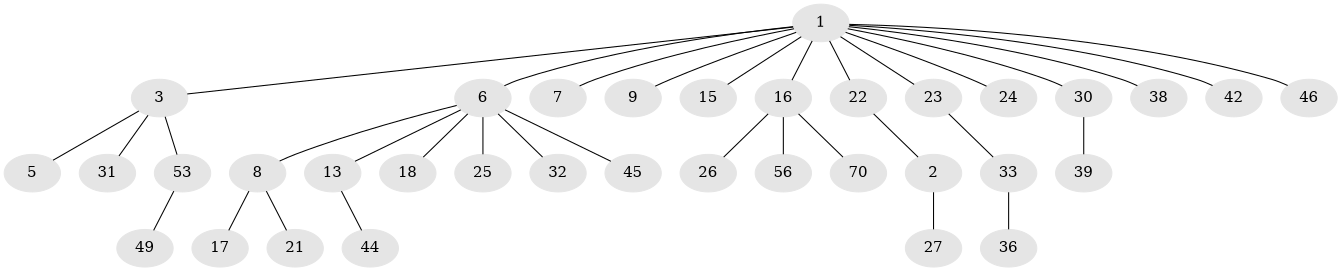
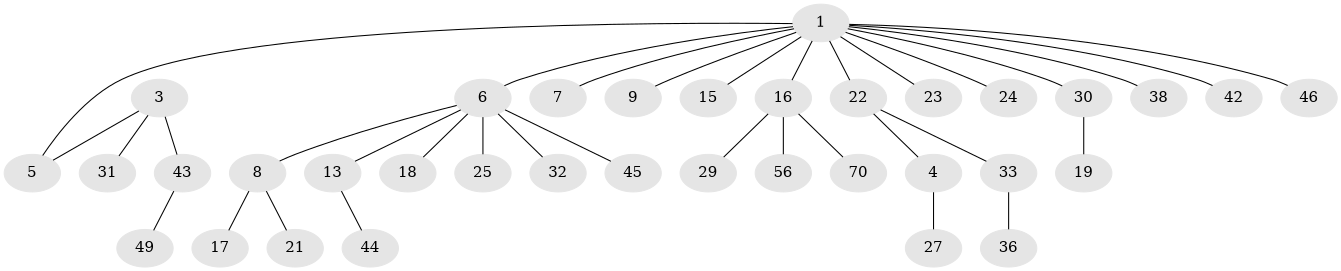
(490, 60) -> (399, 33)
(971, 135) -> (933, 136)
(183, 173) -> (183, 173)
(708, 173) -> (708, 173)
(934, 173) -> (934, 173)
(1084, 173) -> (1084, 173)
